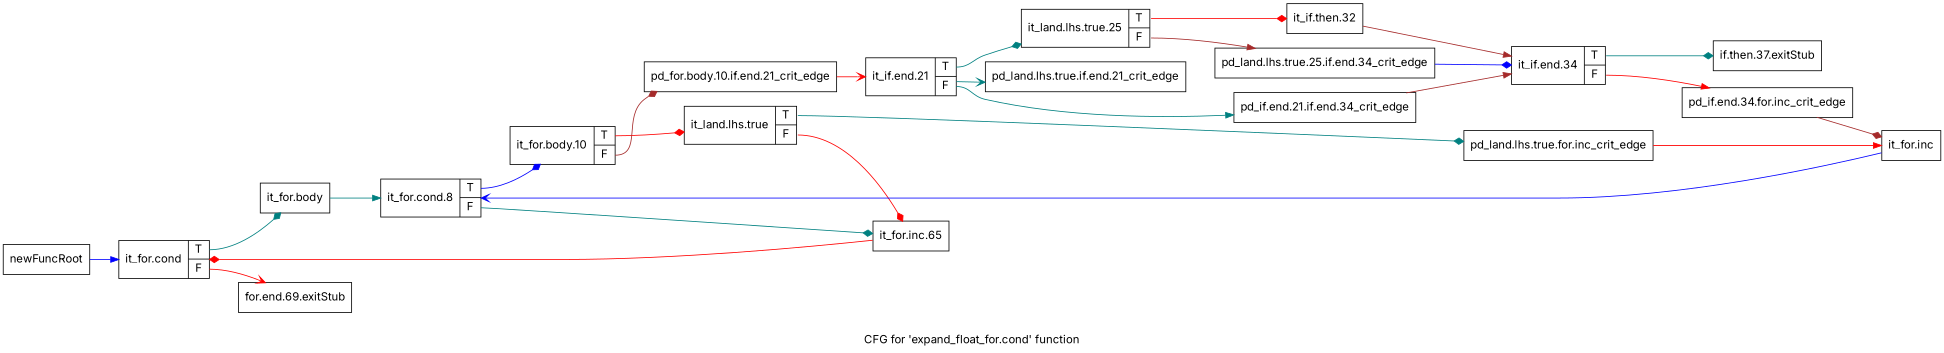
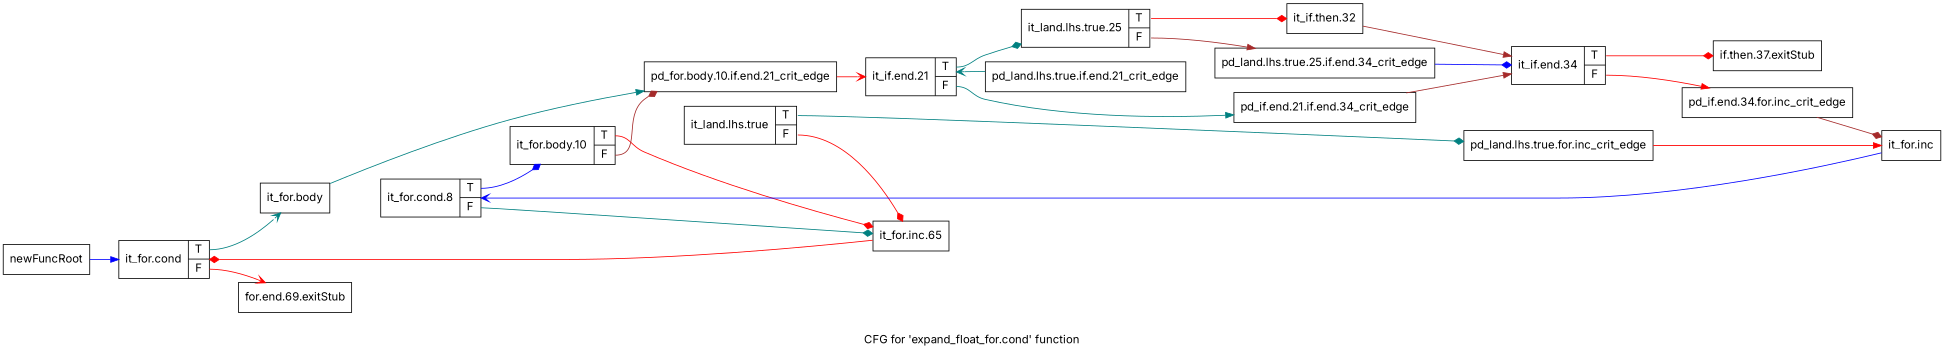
(1655, 56) -> (1655, 56)
(967, 82) -> (975, 72)
(645, 135) -> (736, 187)
(351, 198) -> (480, 128)
(244, 240) -> (244, 240)
